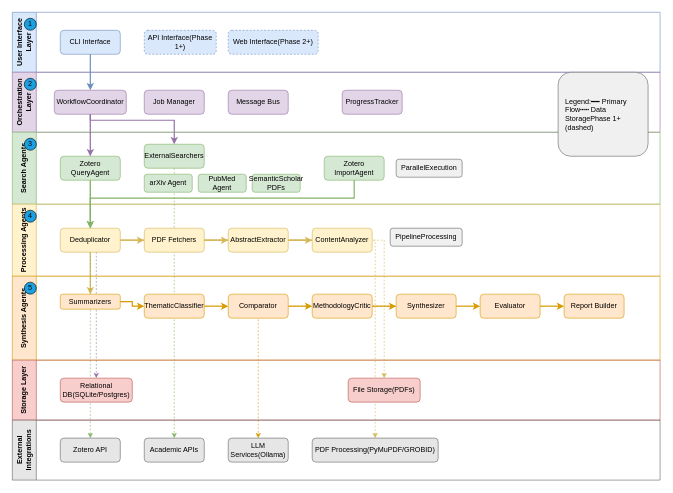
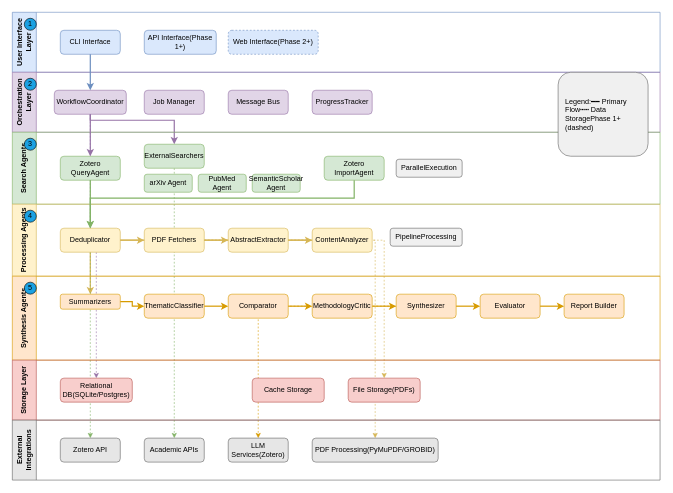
(180, 42) -> (180, 42)
(372, 102) -> (342, 102)
(276, 183) -> (276, 183)
none -> (288, 390)
(258, 450) -> (258, 450)
